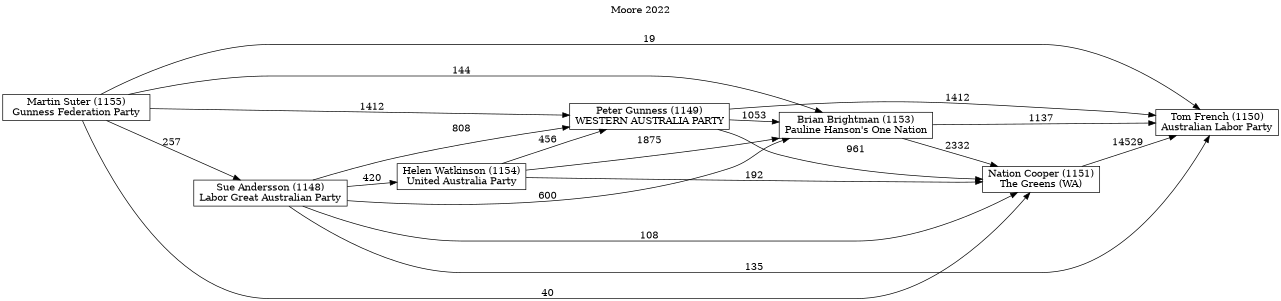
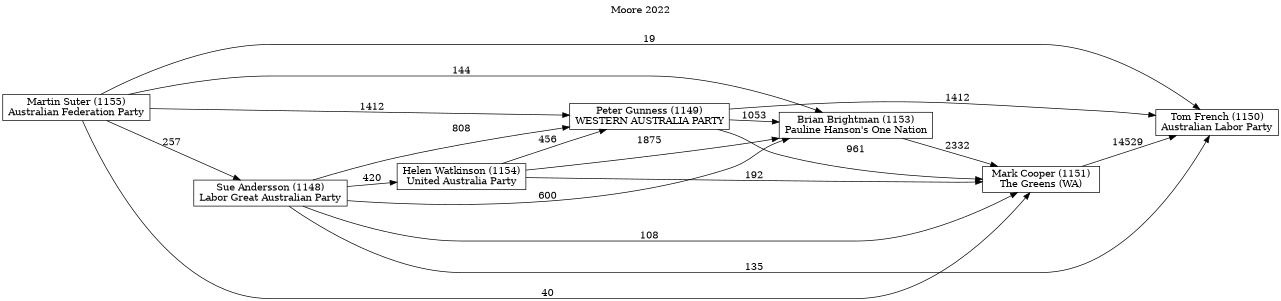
(76, 108) -> (76, 108)
(1041, 124) -> none
(1041, 179) -> (1041, 179)
